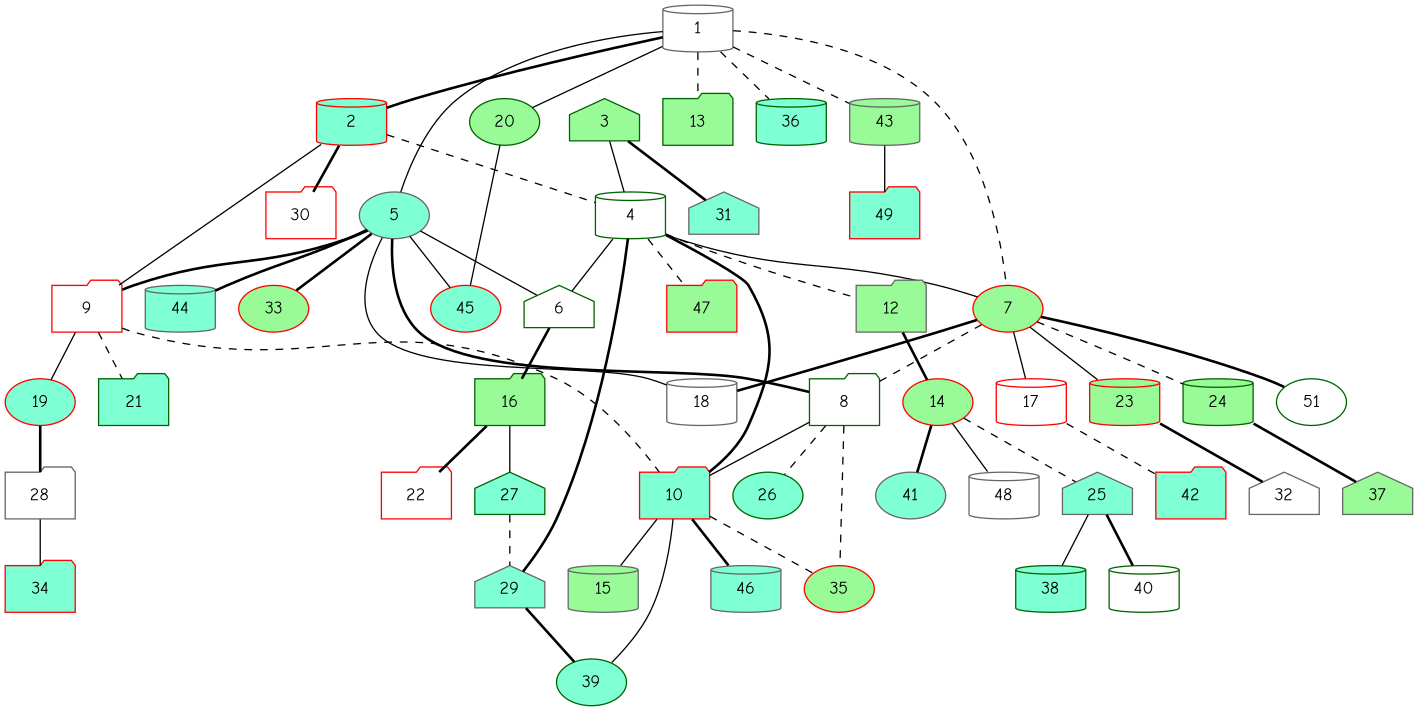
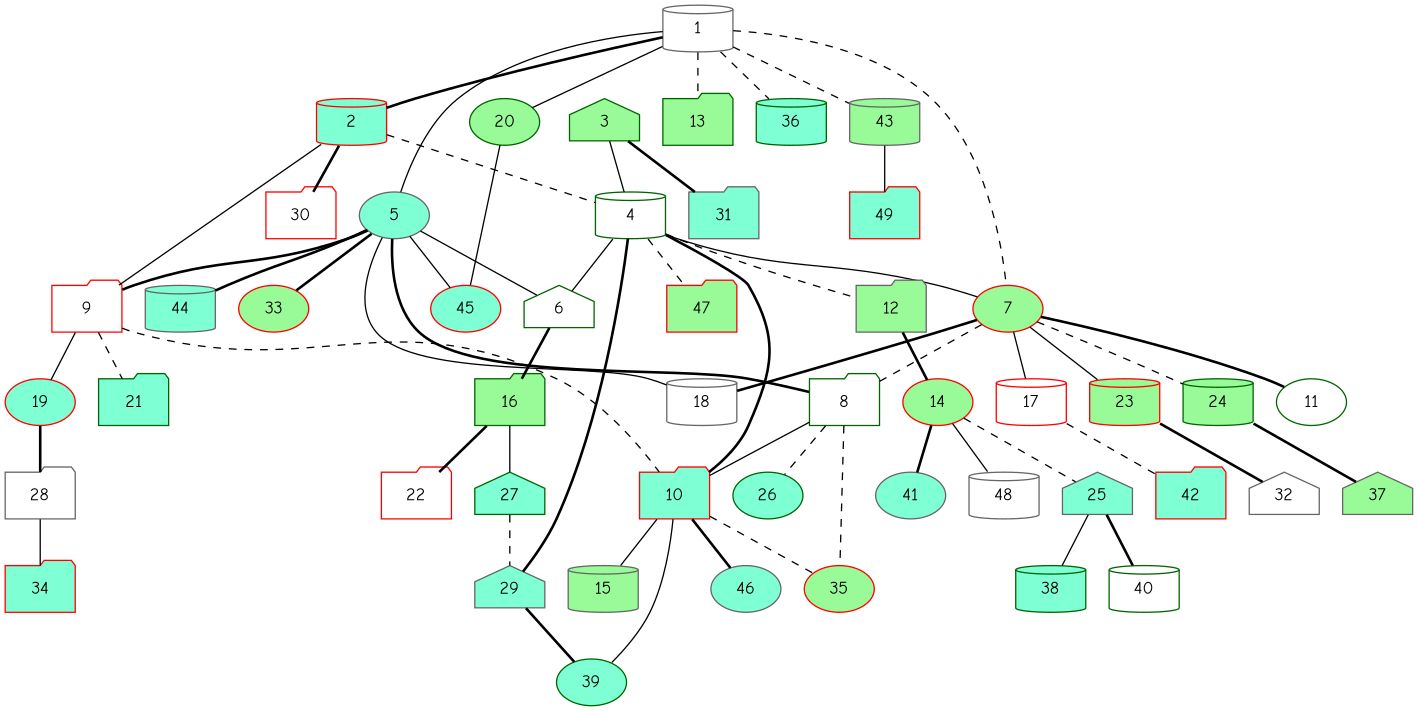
(724, 215) -> (724, 215)
(1311, 402) -> (1311, 402)
(746, 589) -> (746, 589)
